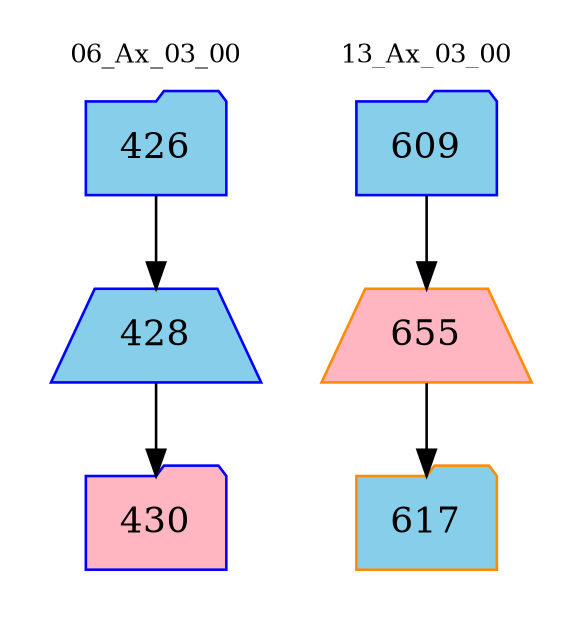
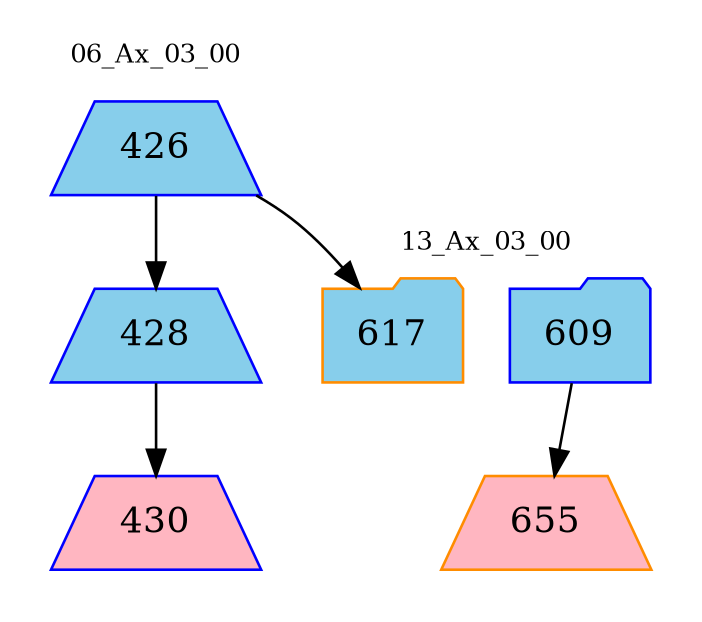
(156, 148) -> (156, 148)
(427, 416) -> (317, 241)
(156, 523) -> (156, 523)
